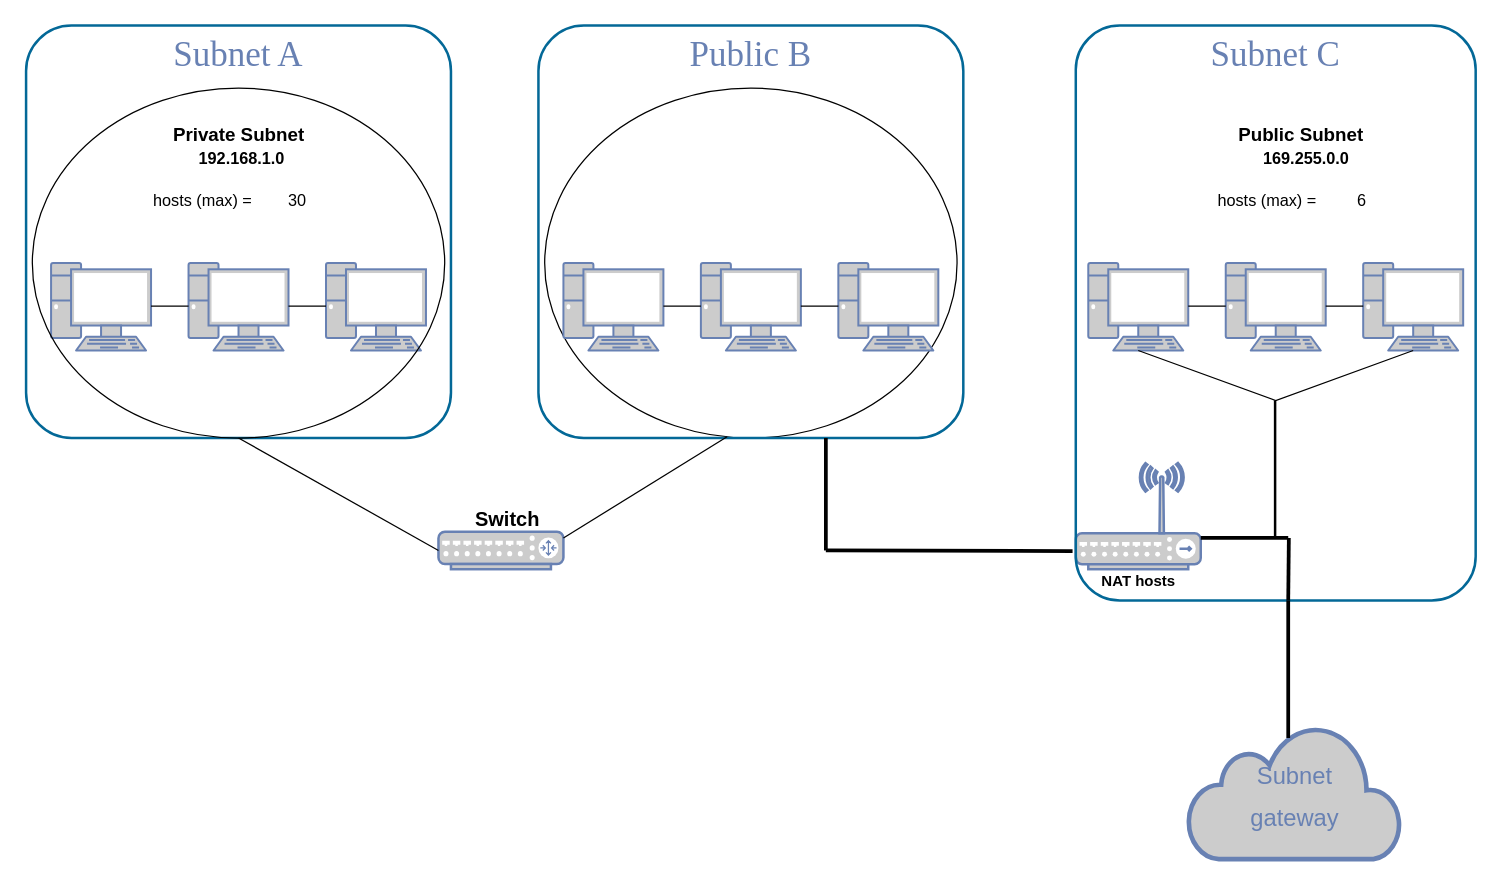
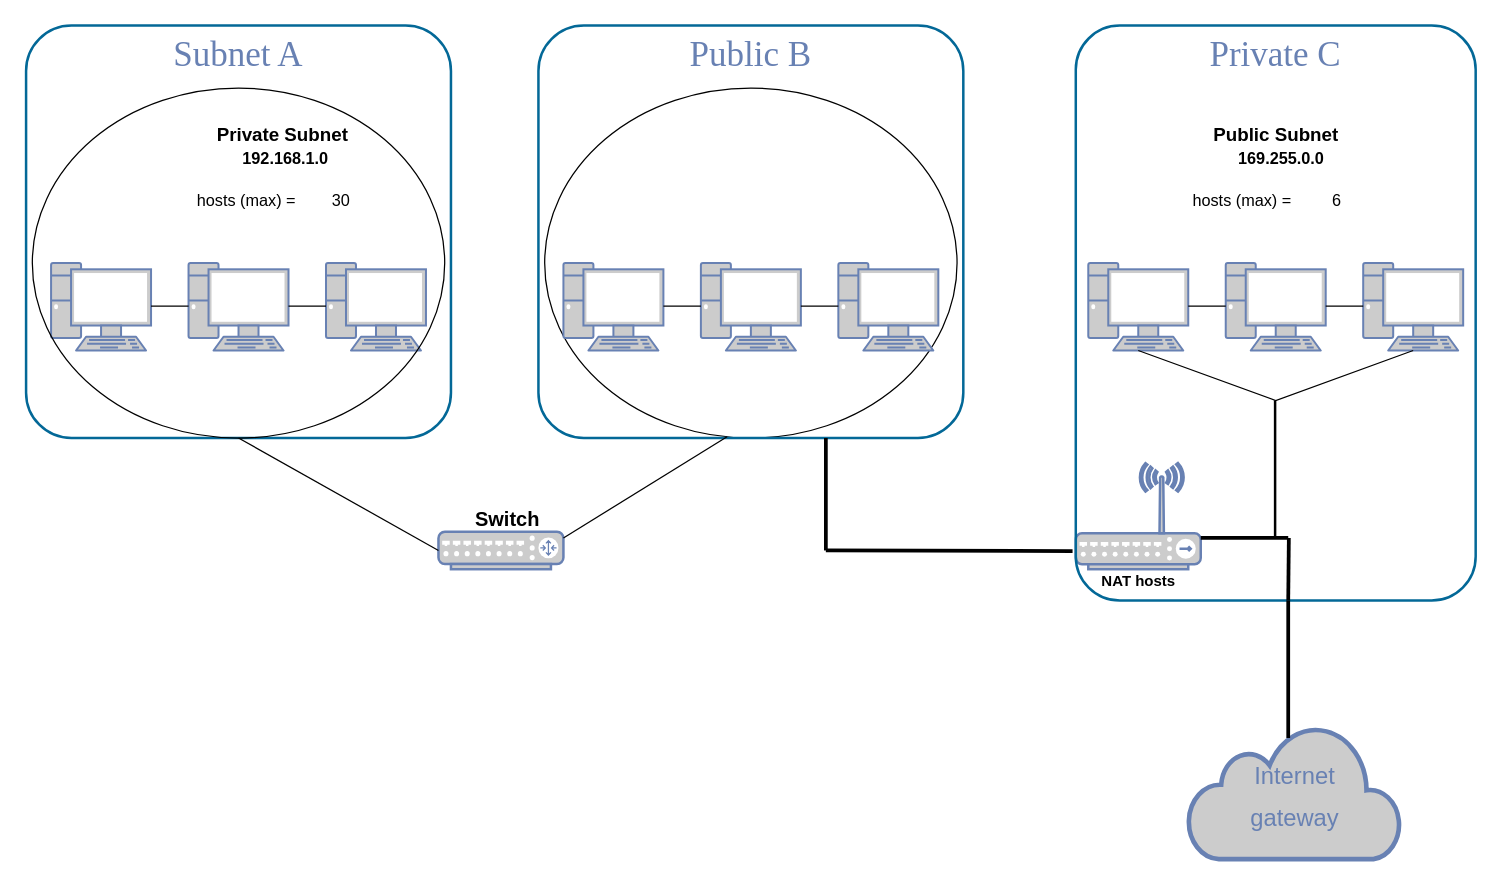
(1276, 55) -> (1276, 55)
(238, 176) -> (282, 176)
(1301, 176) -> (1276, 176)
(1295, 793) -> (1295, 793)
